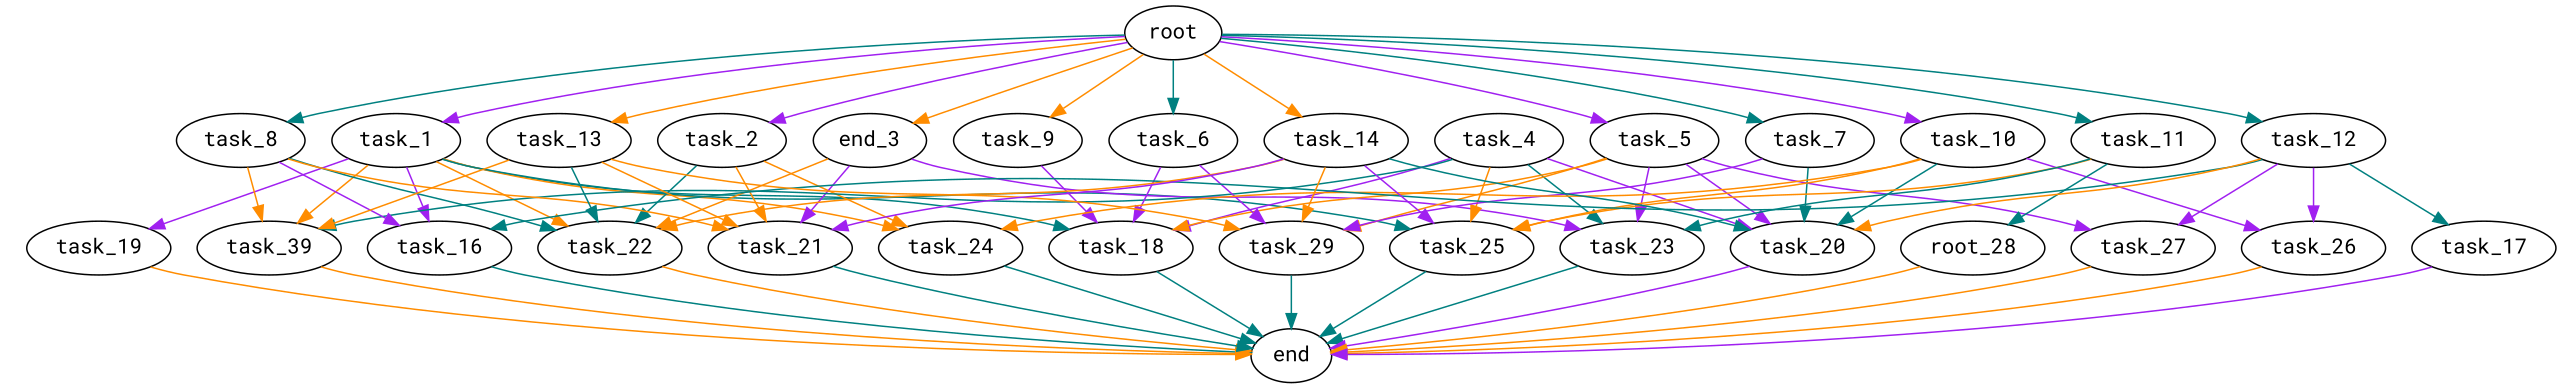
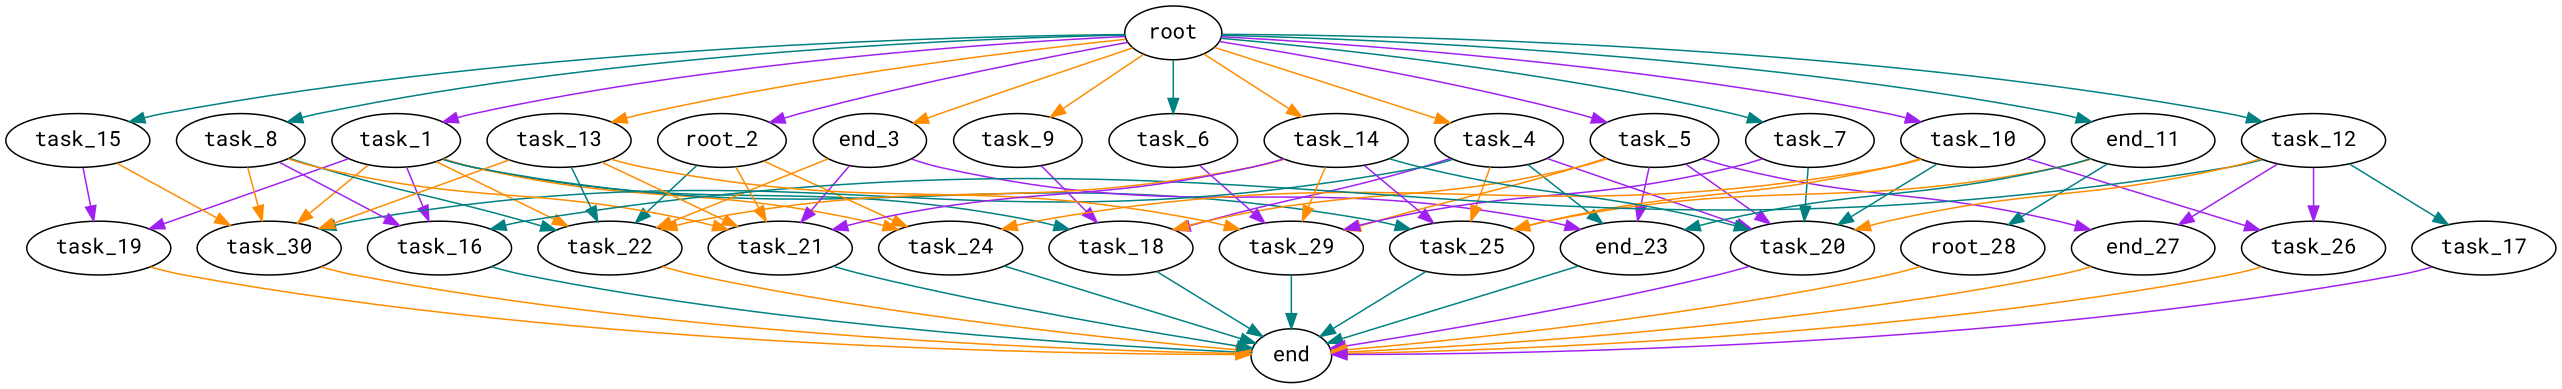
none -> (1325, 83)
none -> (78, 140)
(722, 140) -> (722, 140)
(2143, 140) -> (2143, 140)
(1150, 188) -> none
(269, 248) -> (269, 248)
(1632, 248) -> (1632, 248)
(2143, 248) -> (2143, 248)
